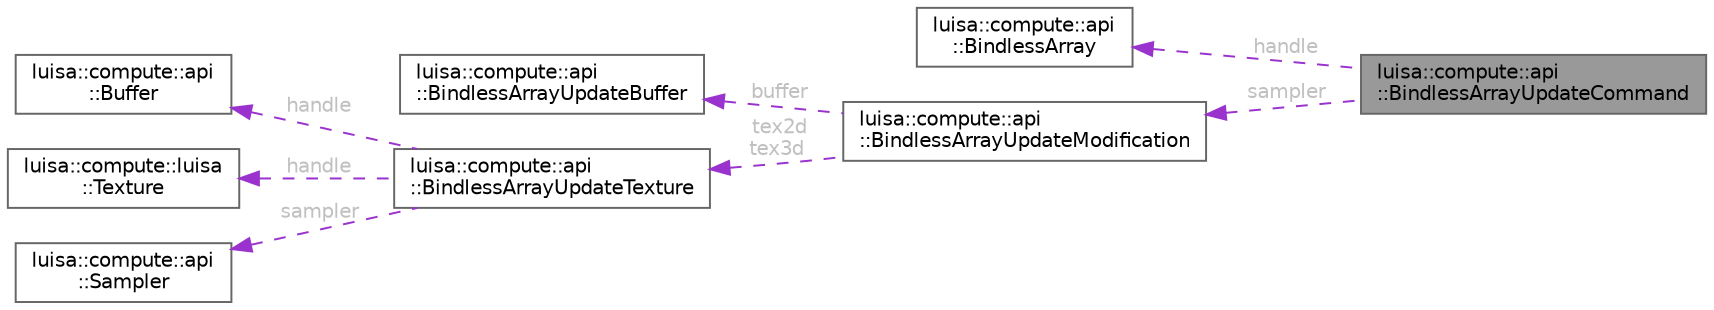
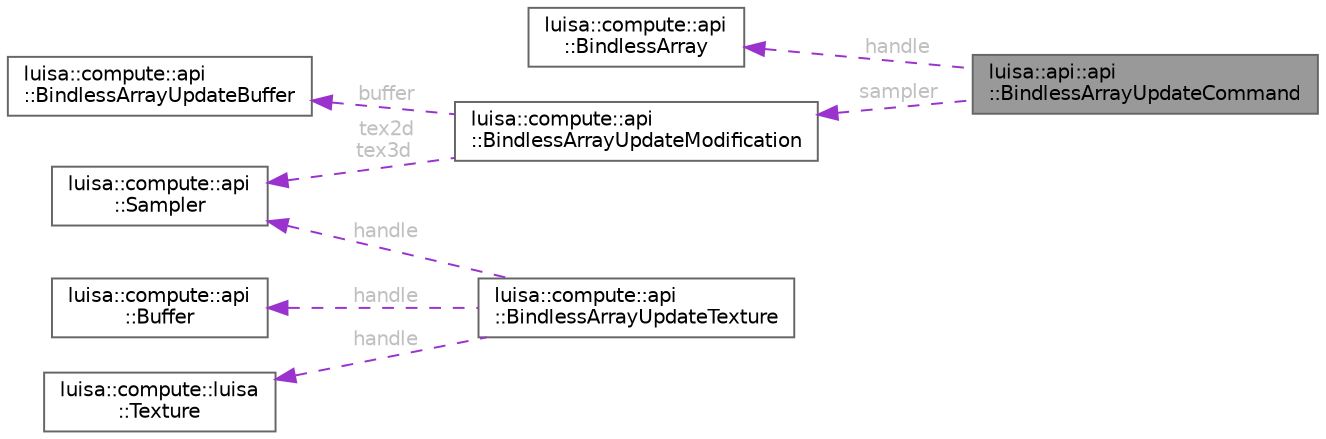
(1534, 84) -> (1145, 84)
(786, 163) -> (371, 169)
(317, 213) -> (383, 232)
